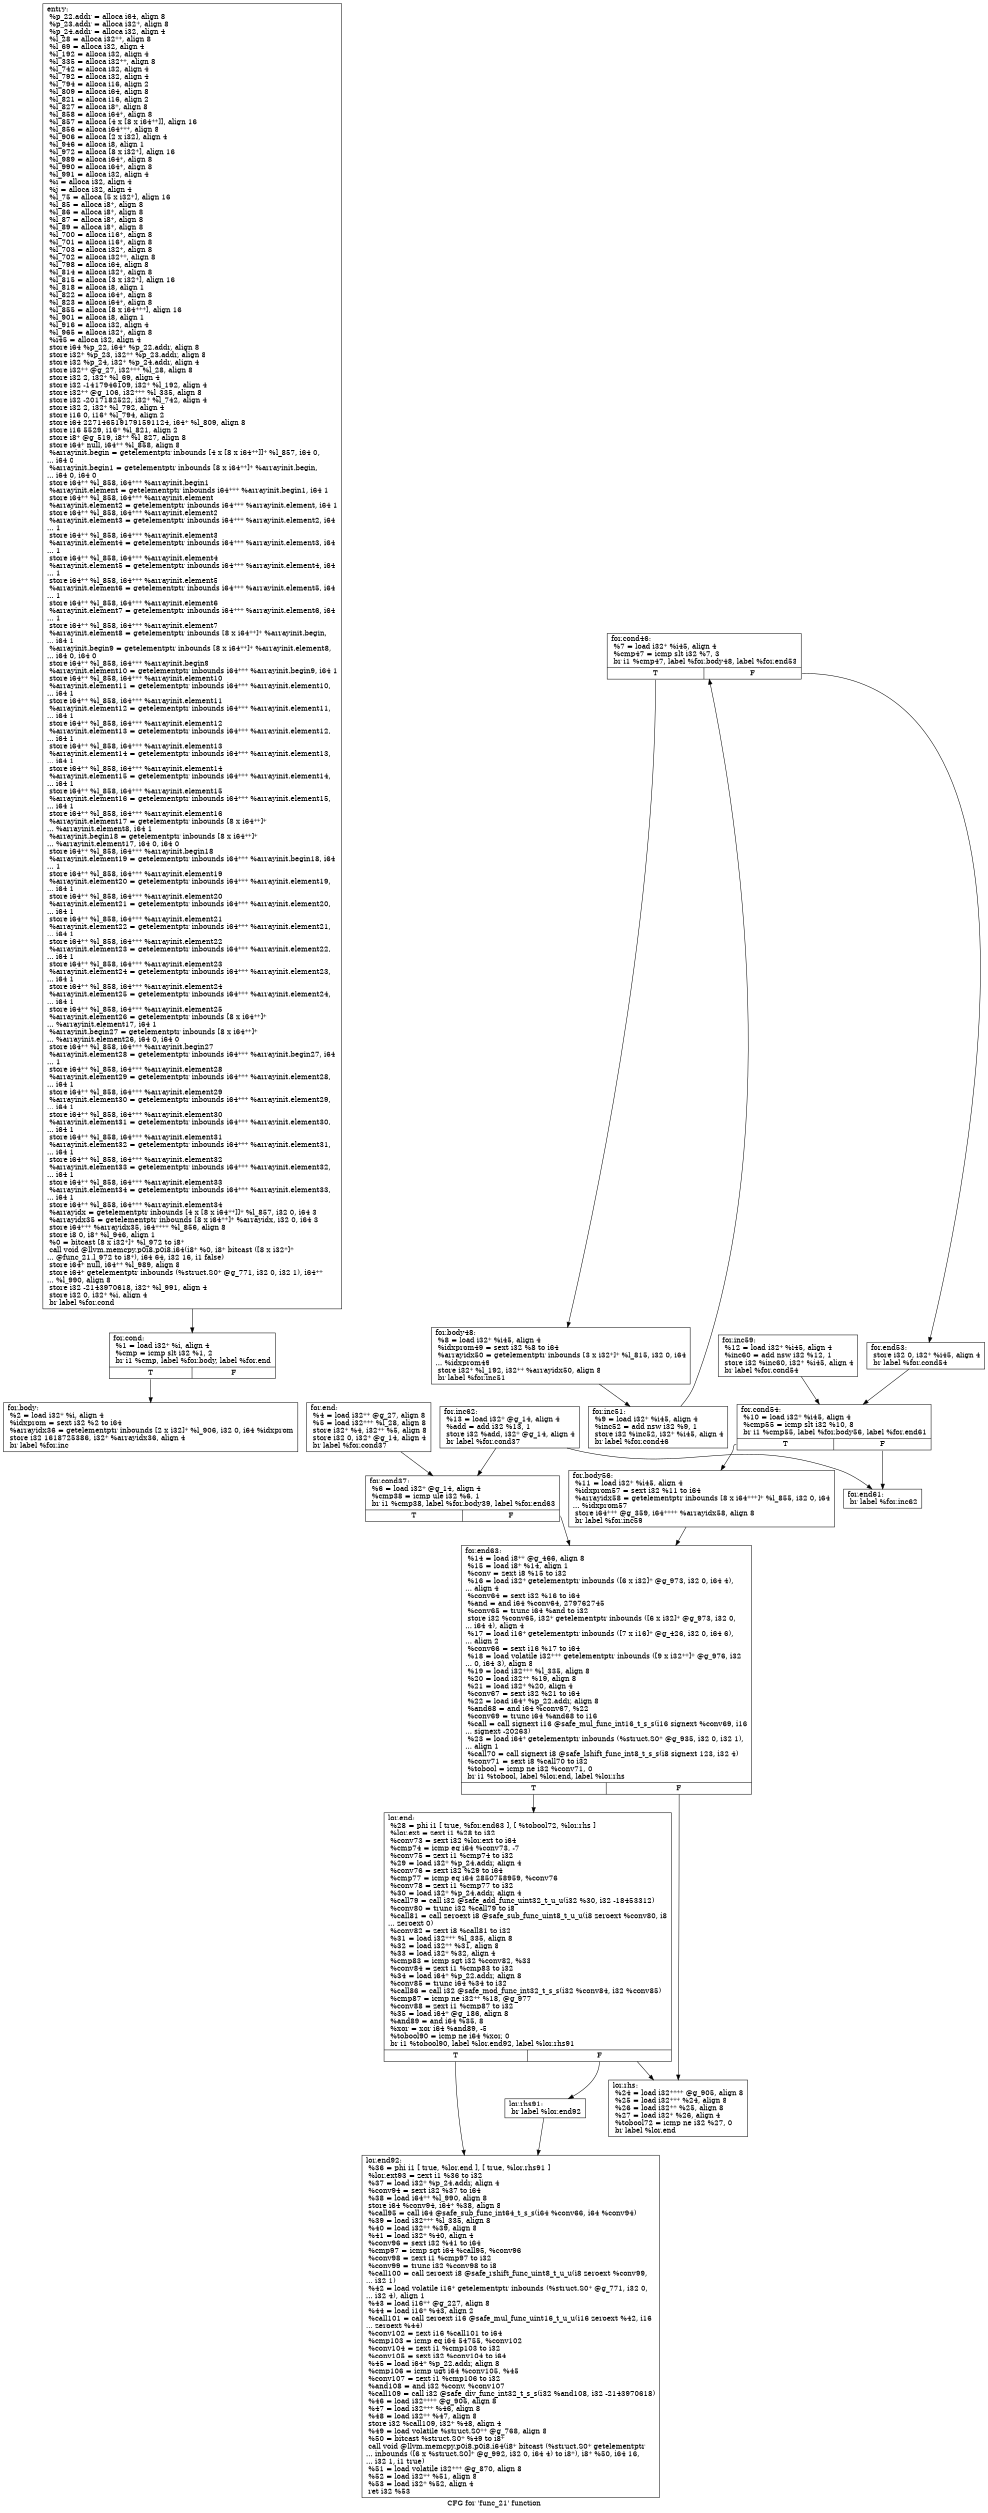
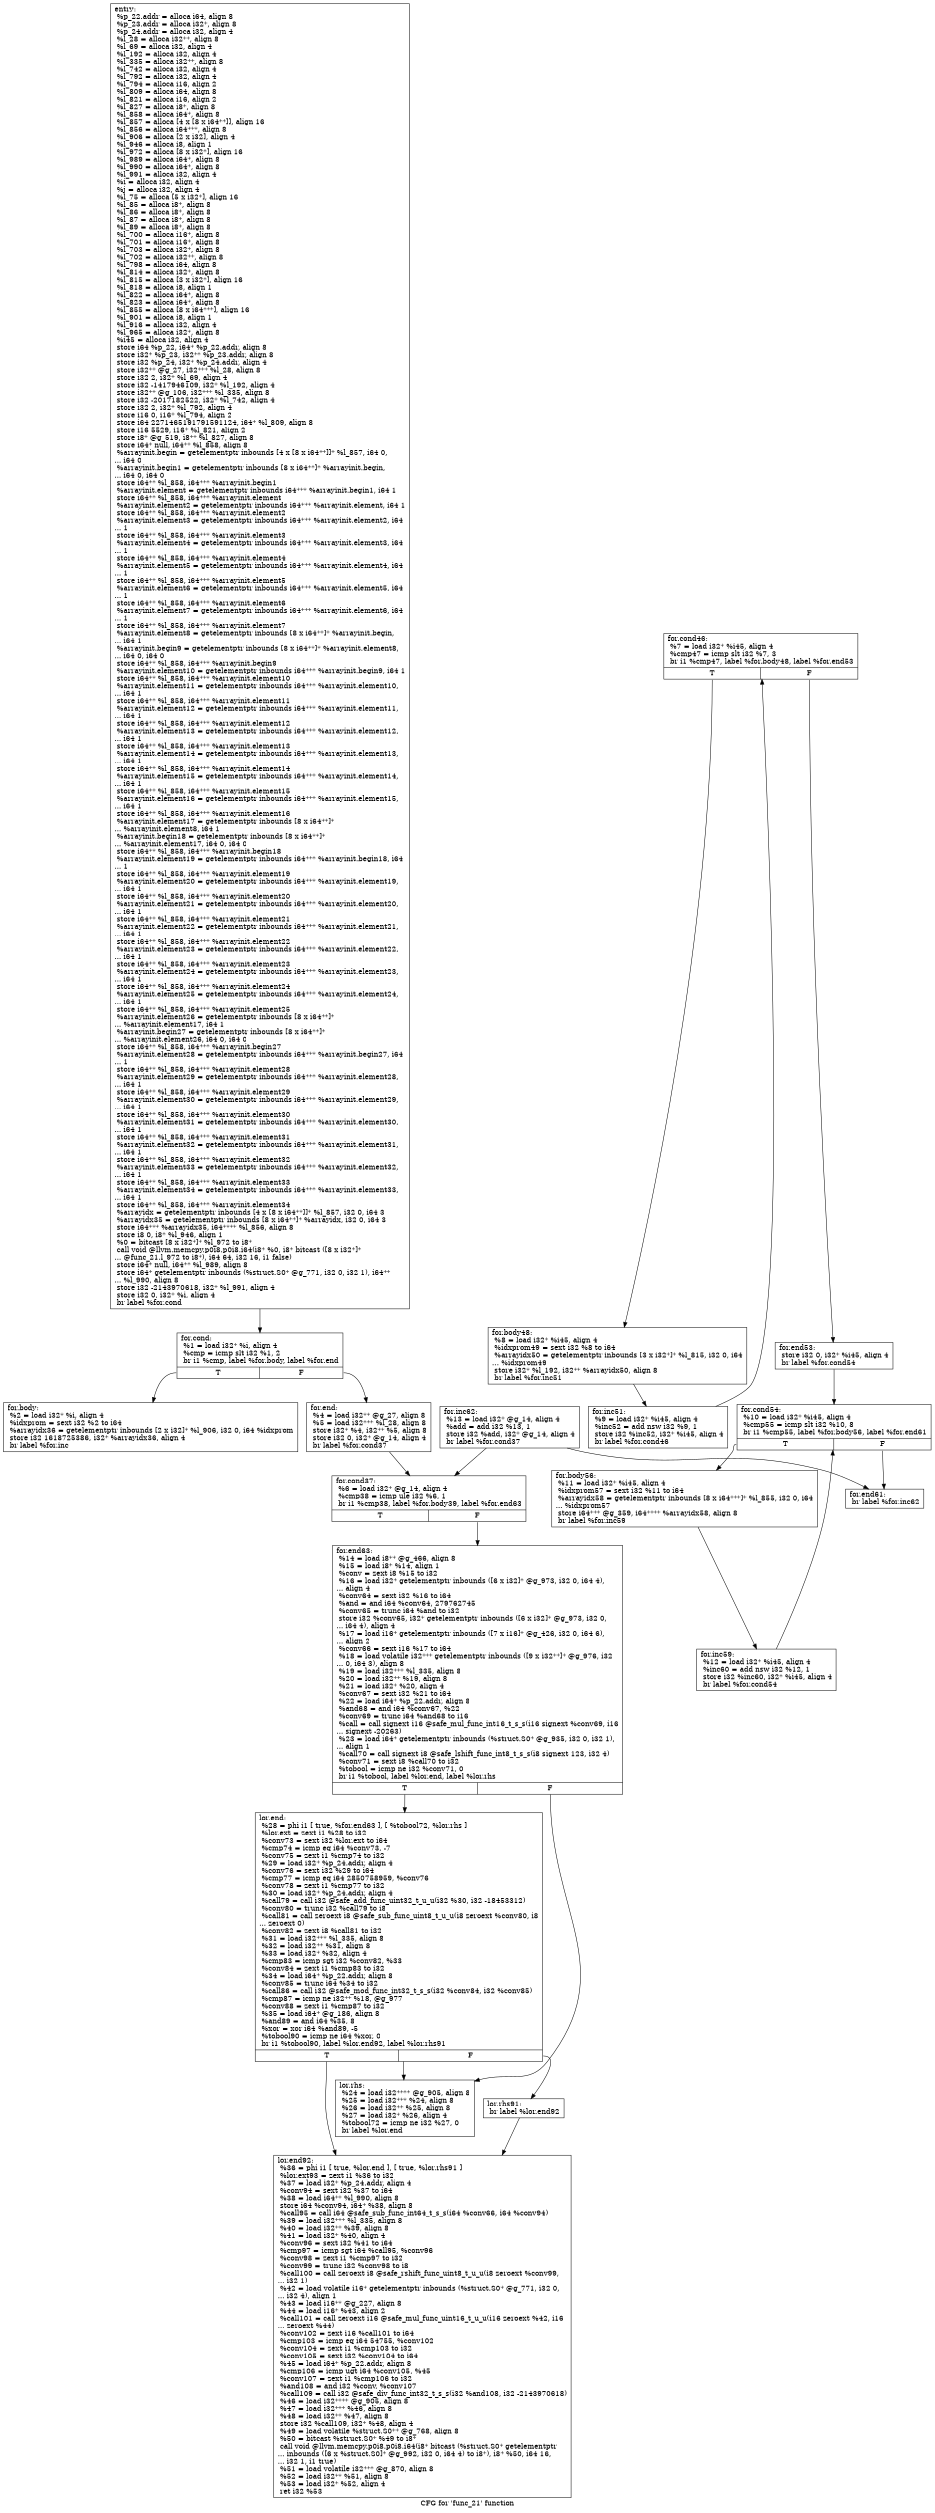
none -> (359, 1381)
(682, 1534) -> (726, 1586)
